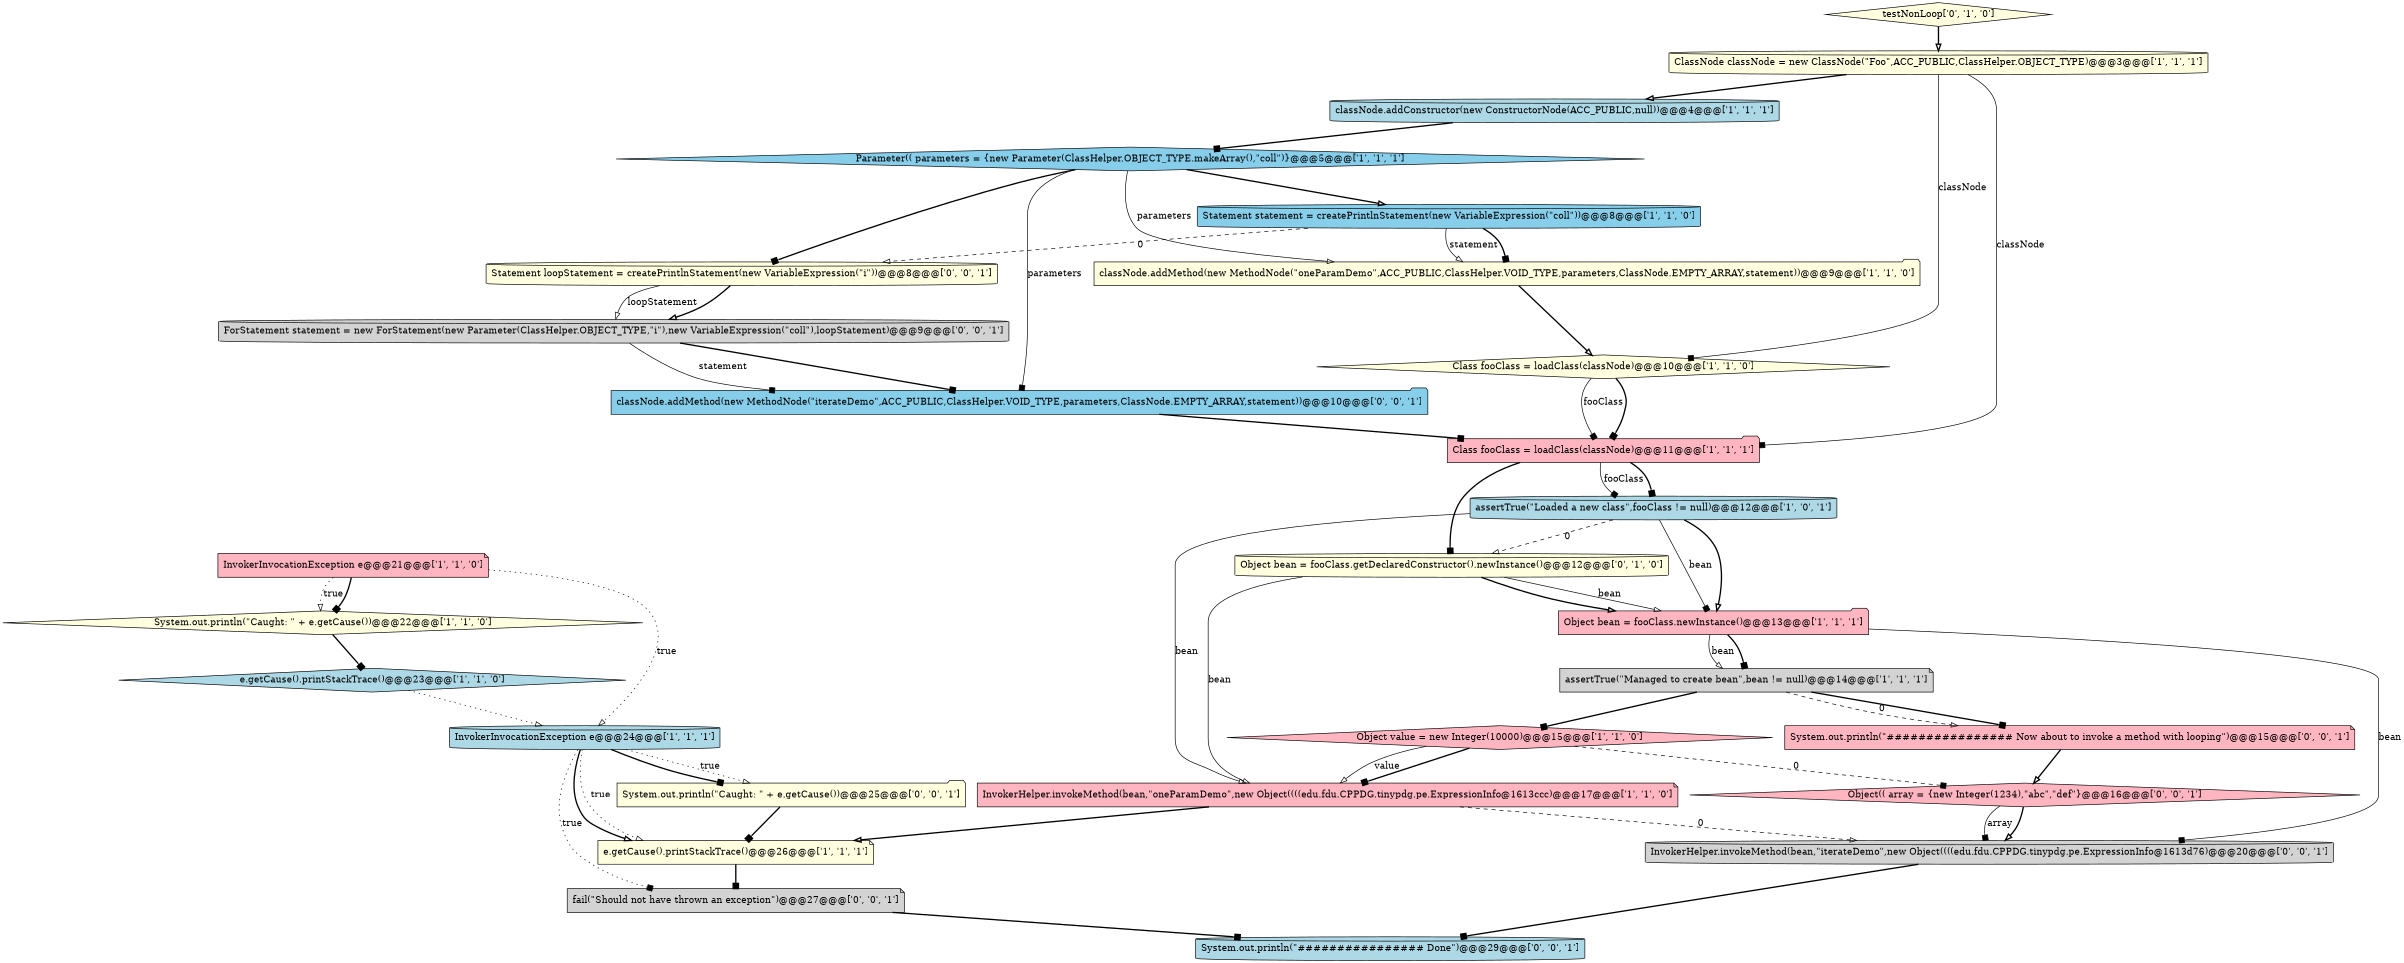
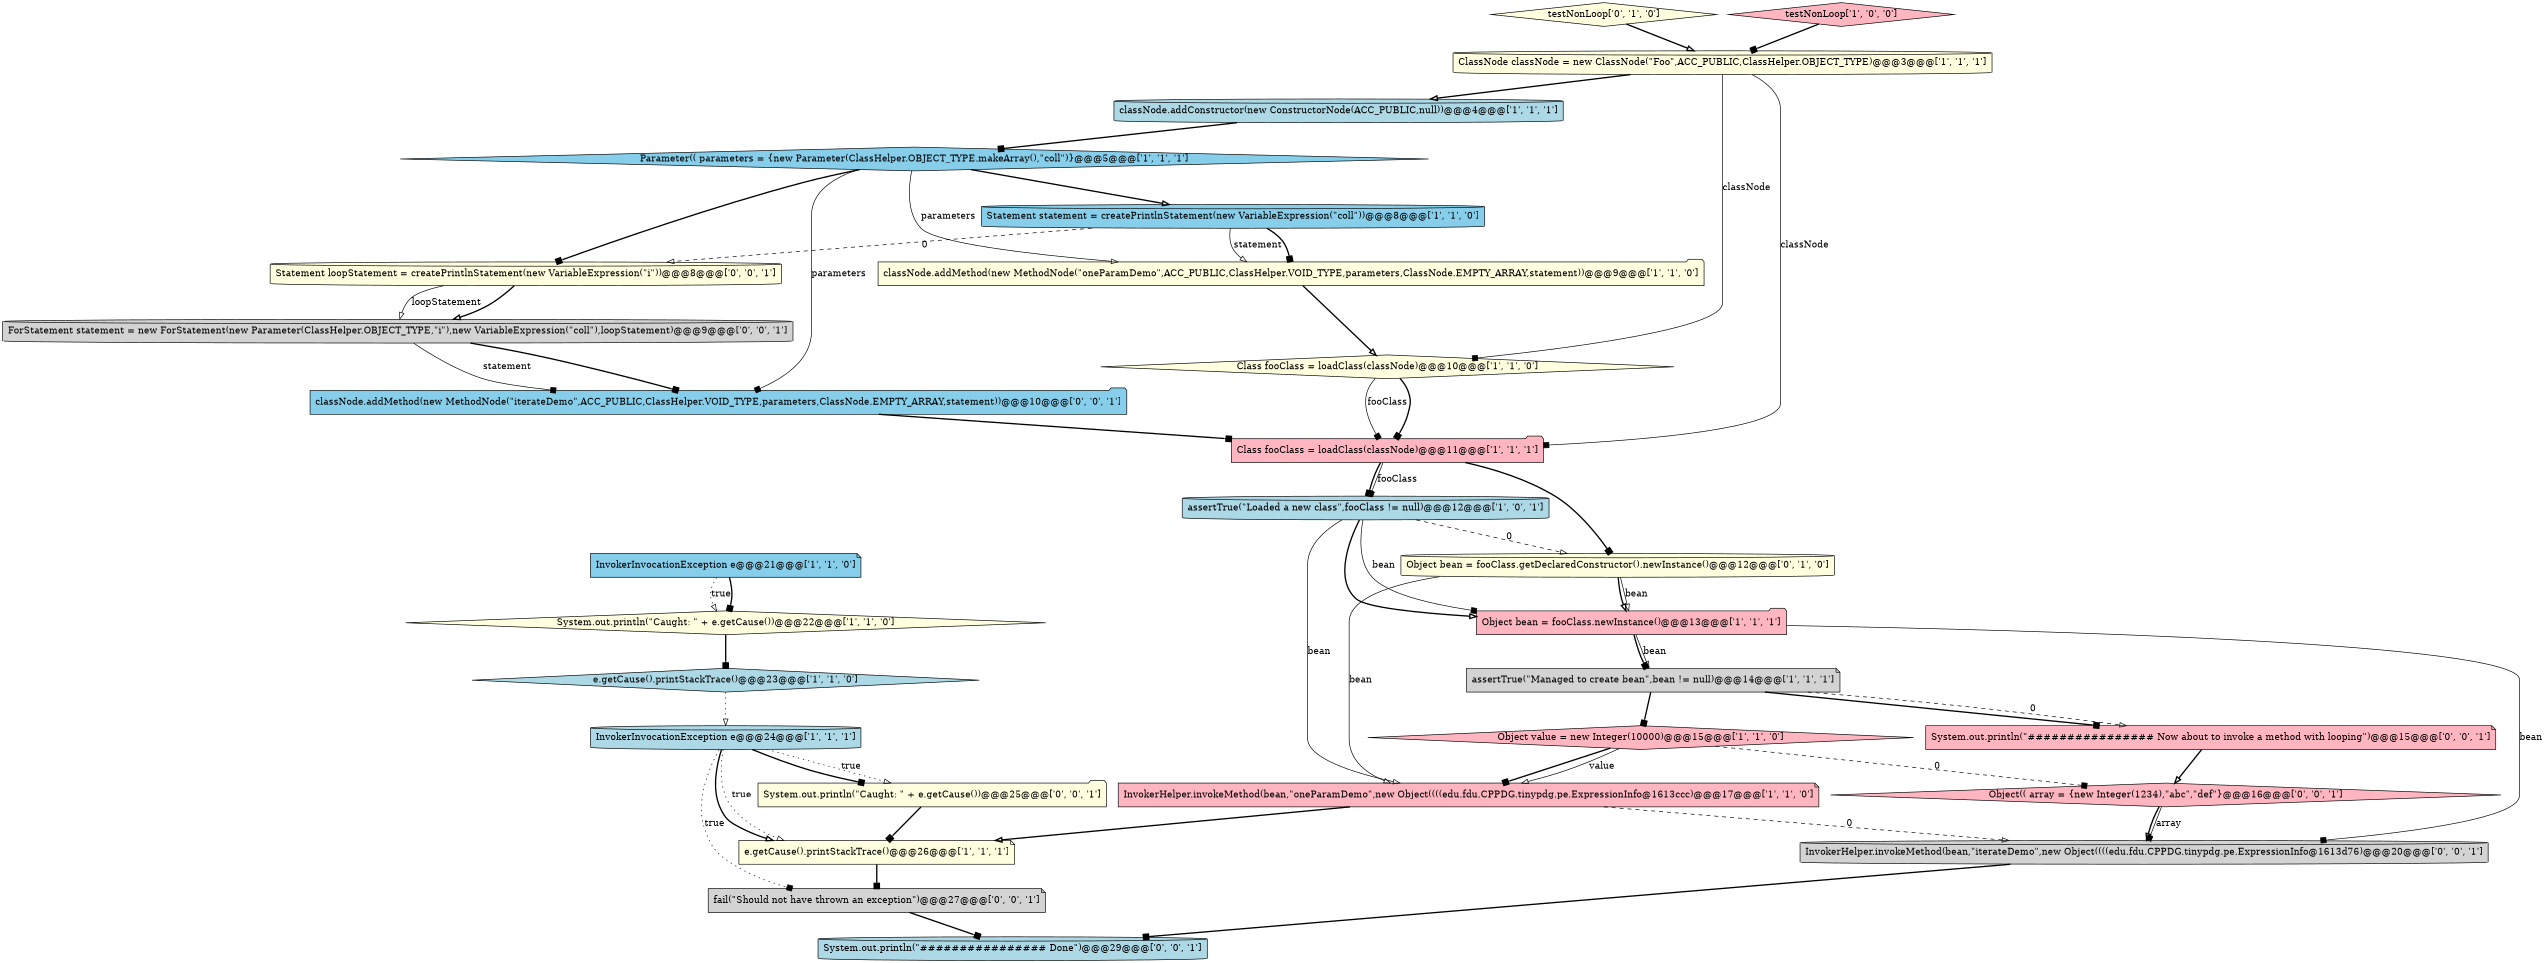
none -> (1841, 15)
(353, 565) -> (726, 565)
(634, 600) -> none
